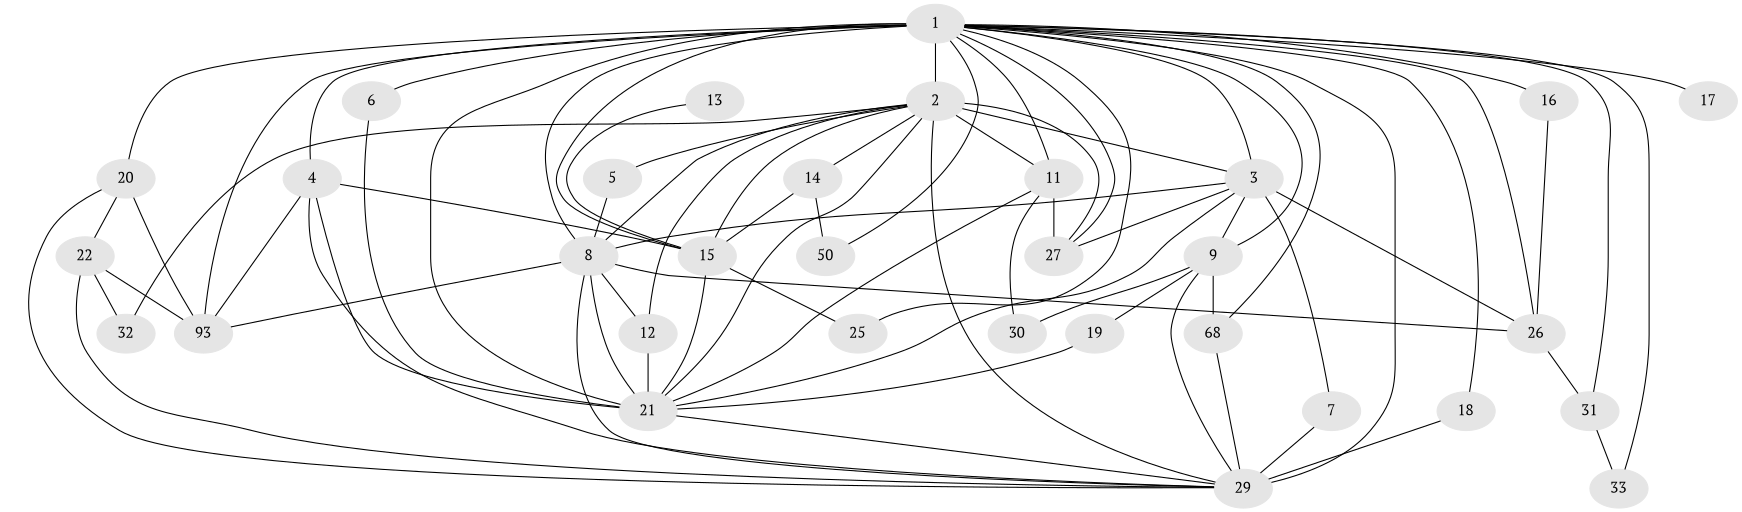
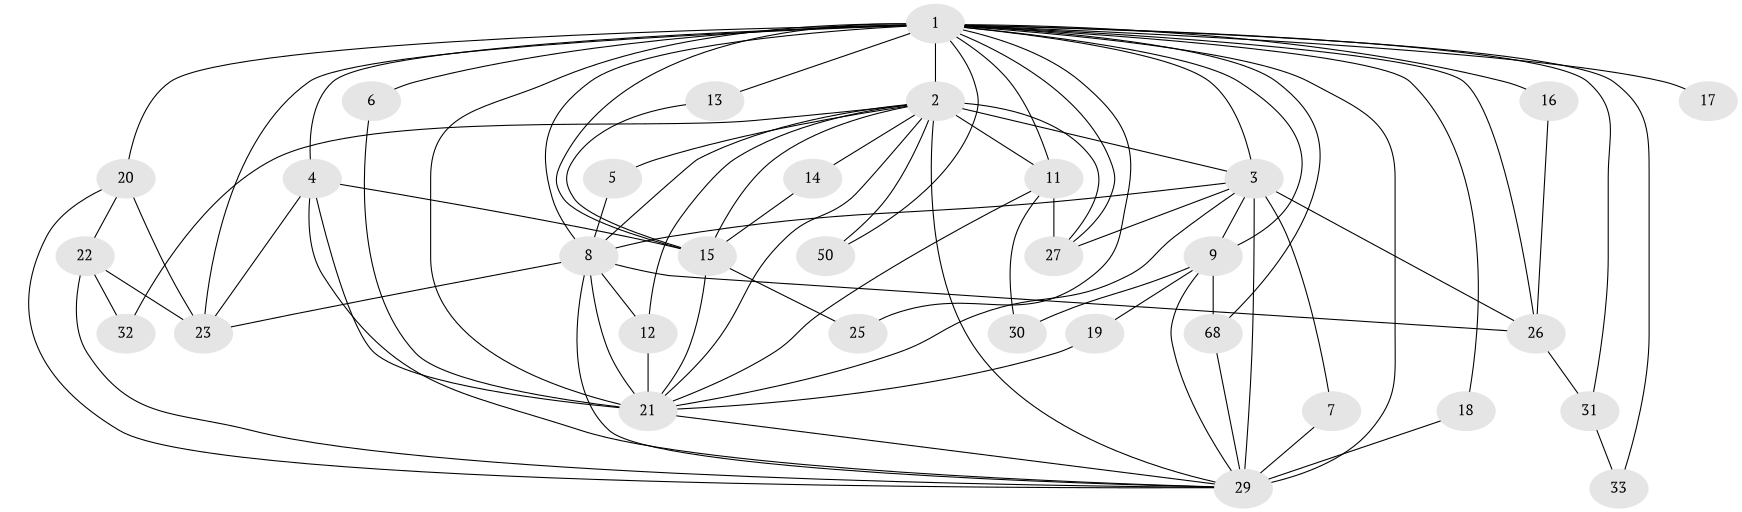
none -> (825, 62)
(818, 210) -> (895, 187)
(204, 334) -> (204, 334)
none -> (1253, 334)
